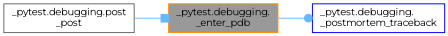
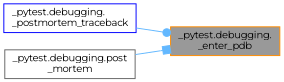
(69, 18) -> (70, 64)
(291, 18) -> (150, 30)
